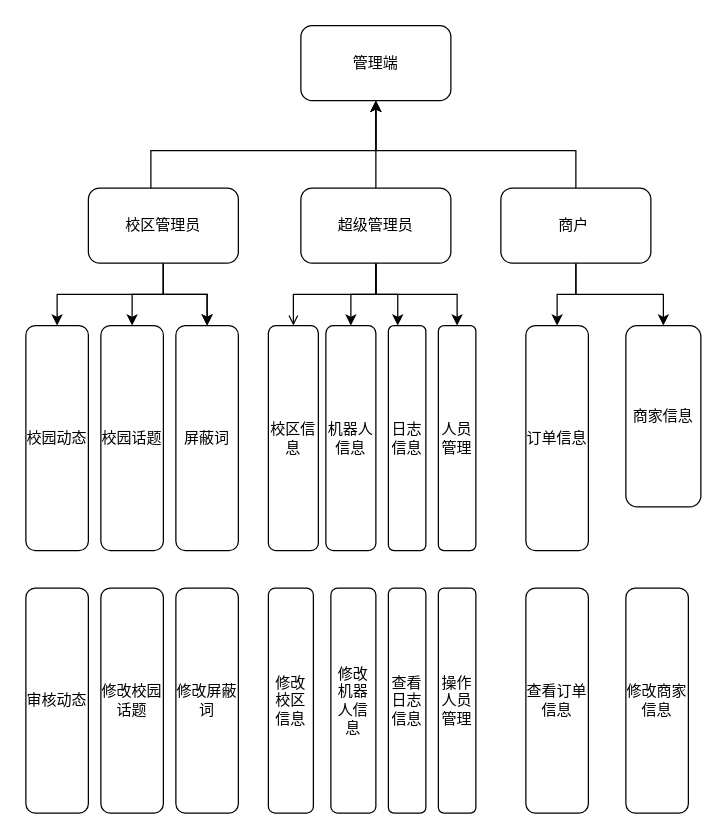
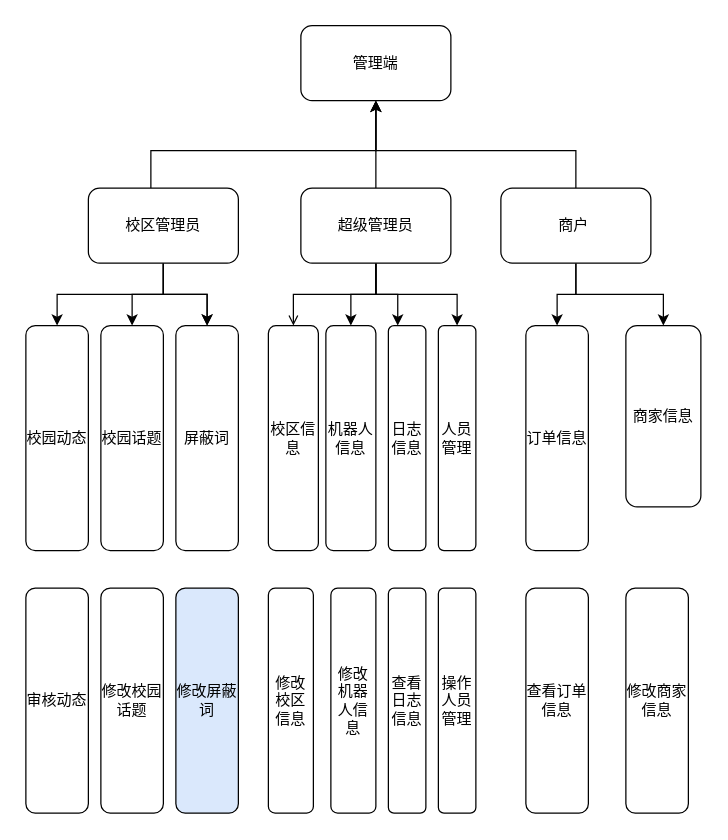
(207, 701) -> (207, 701)
